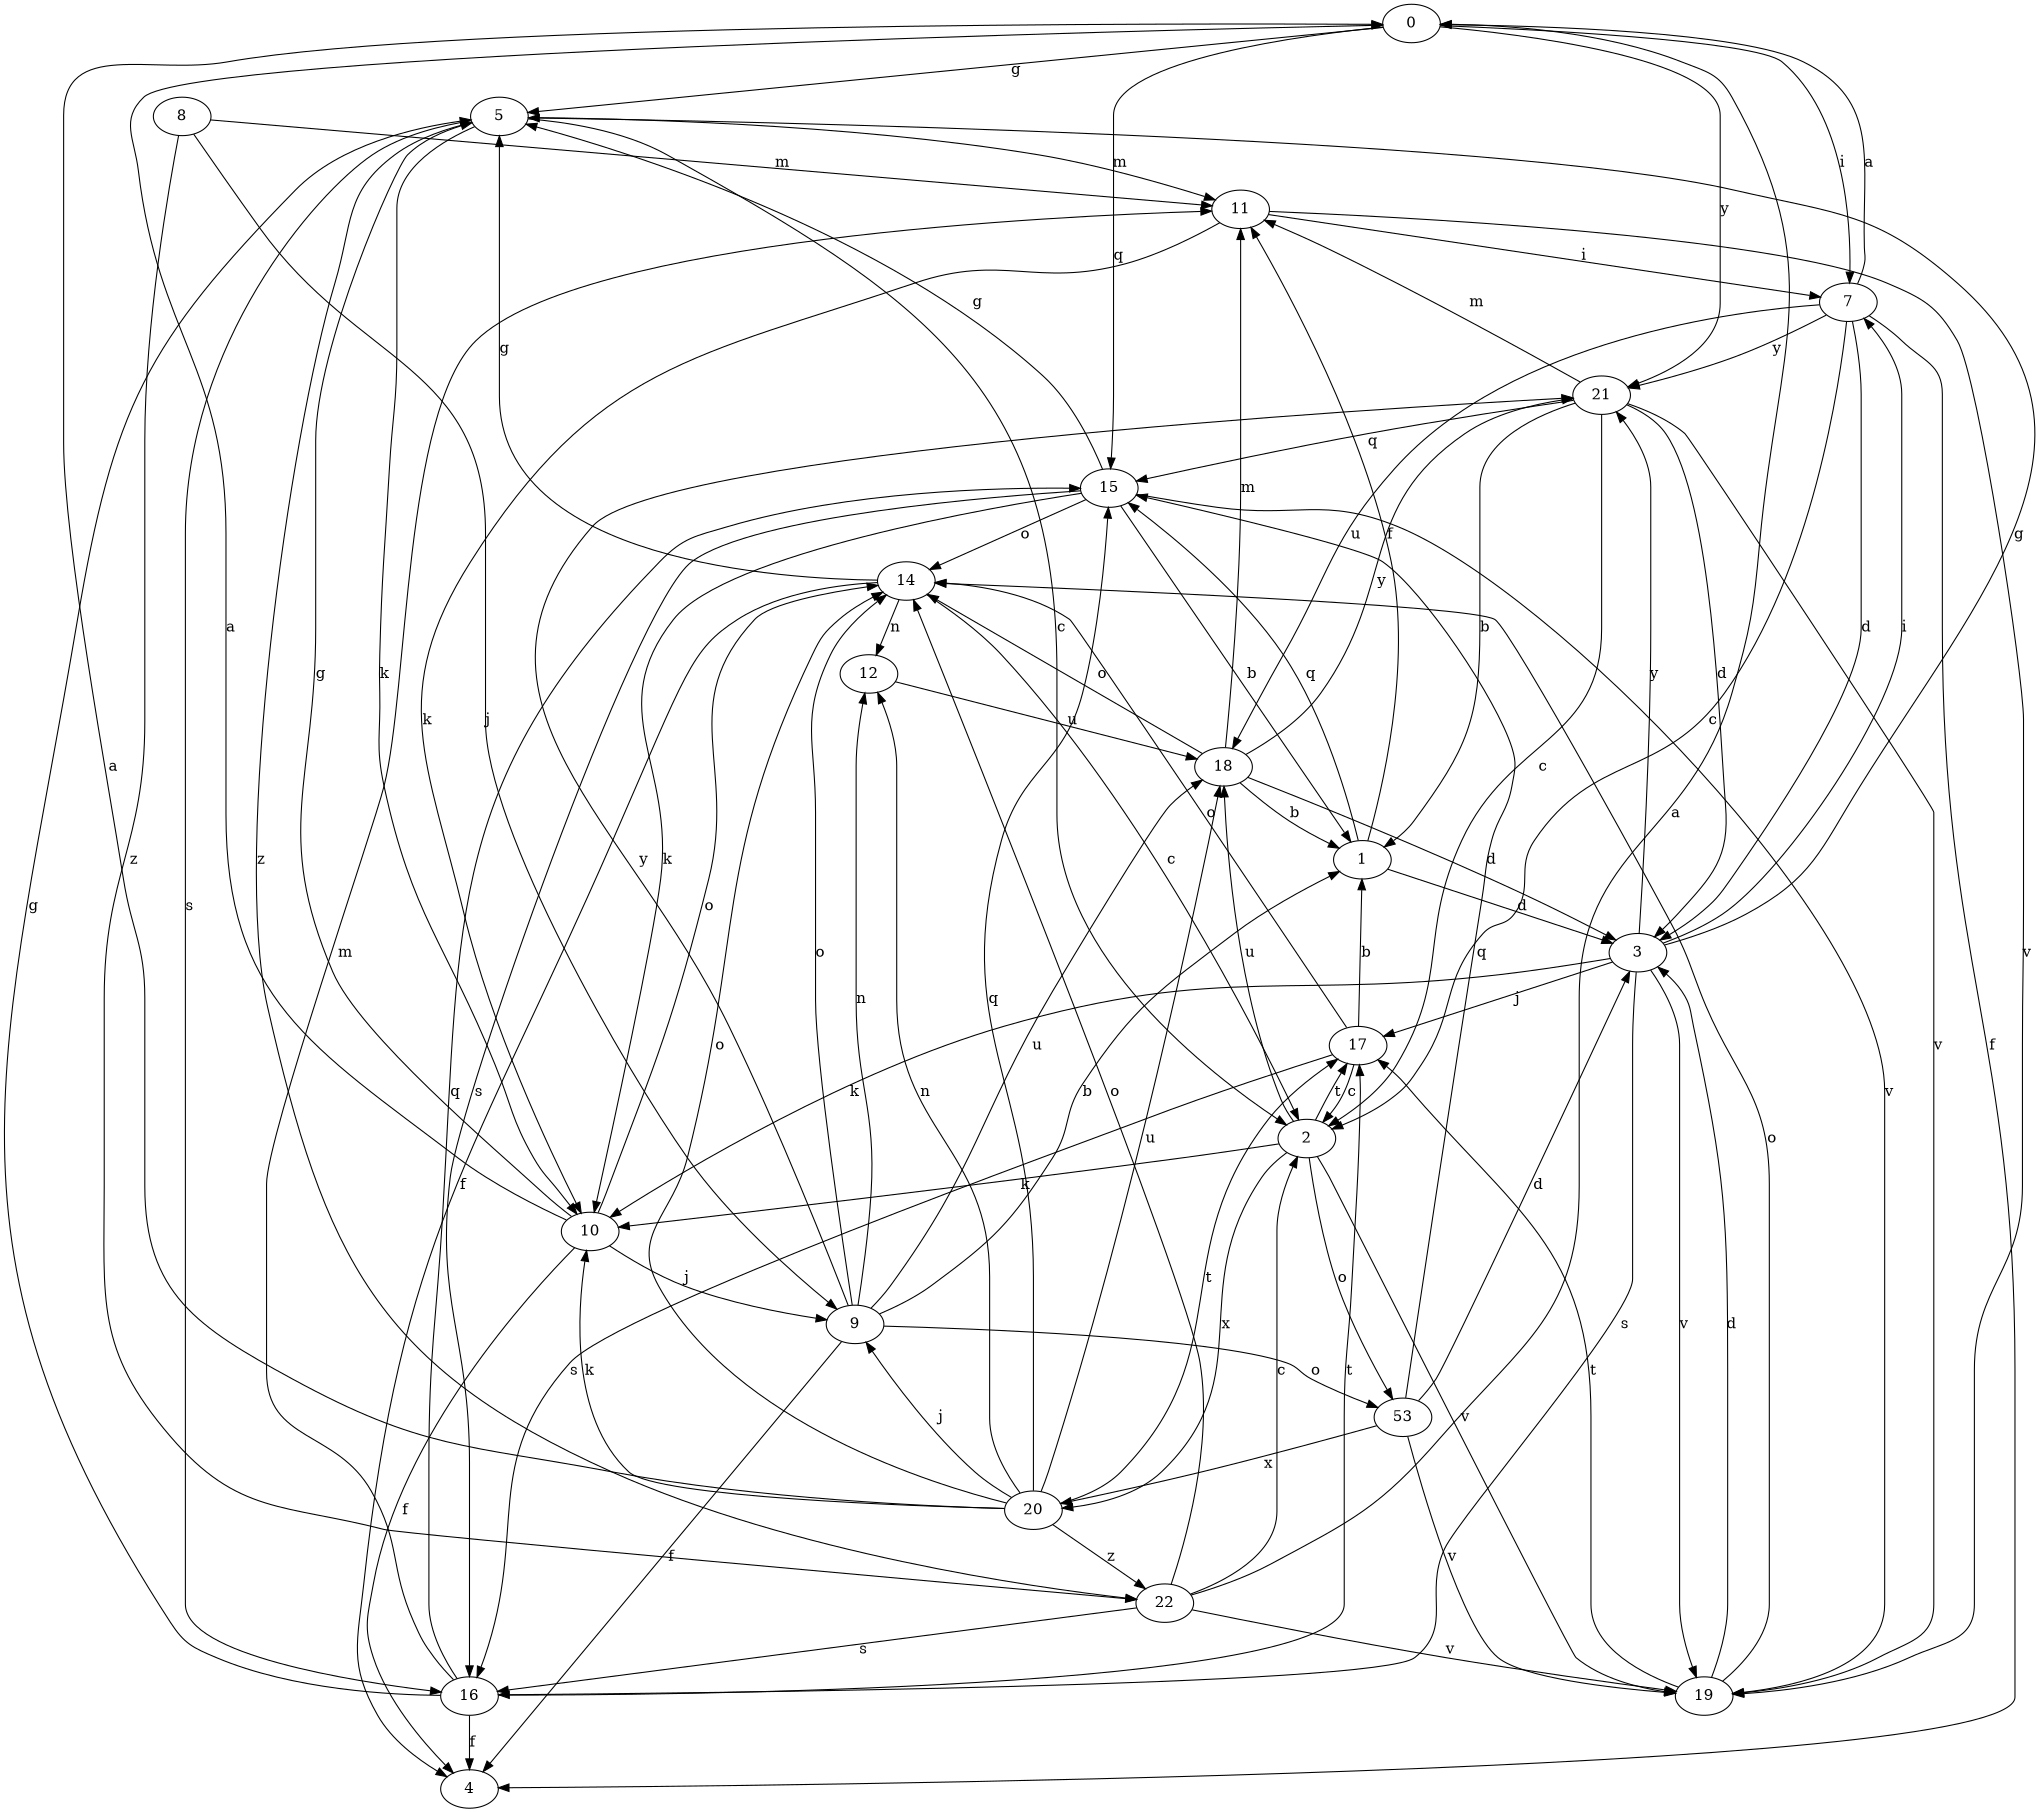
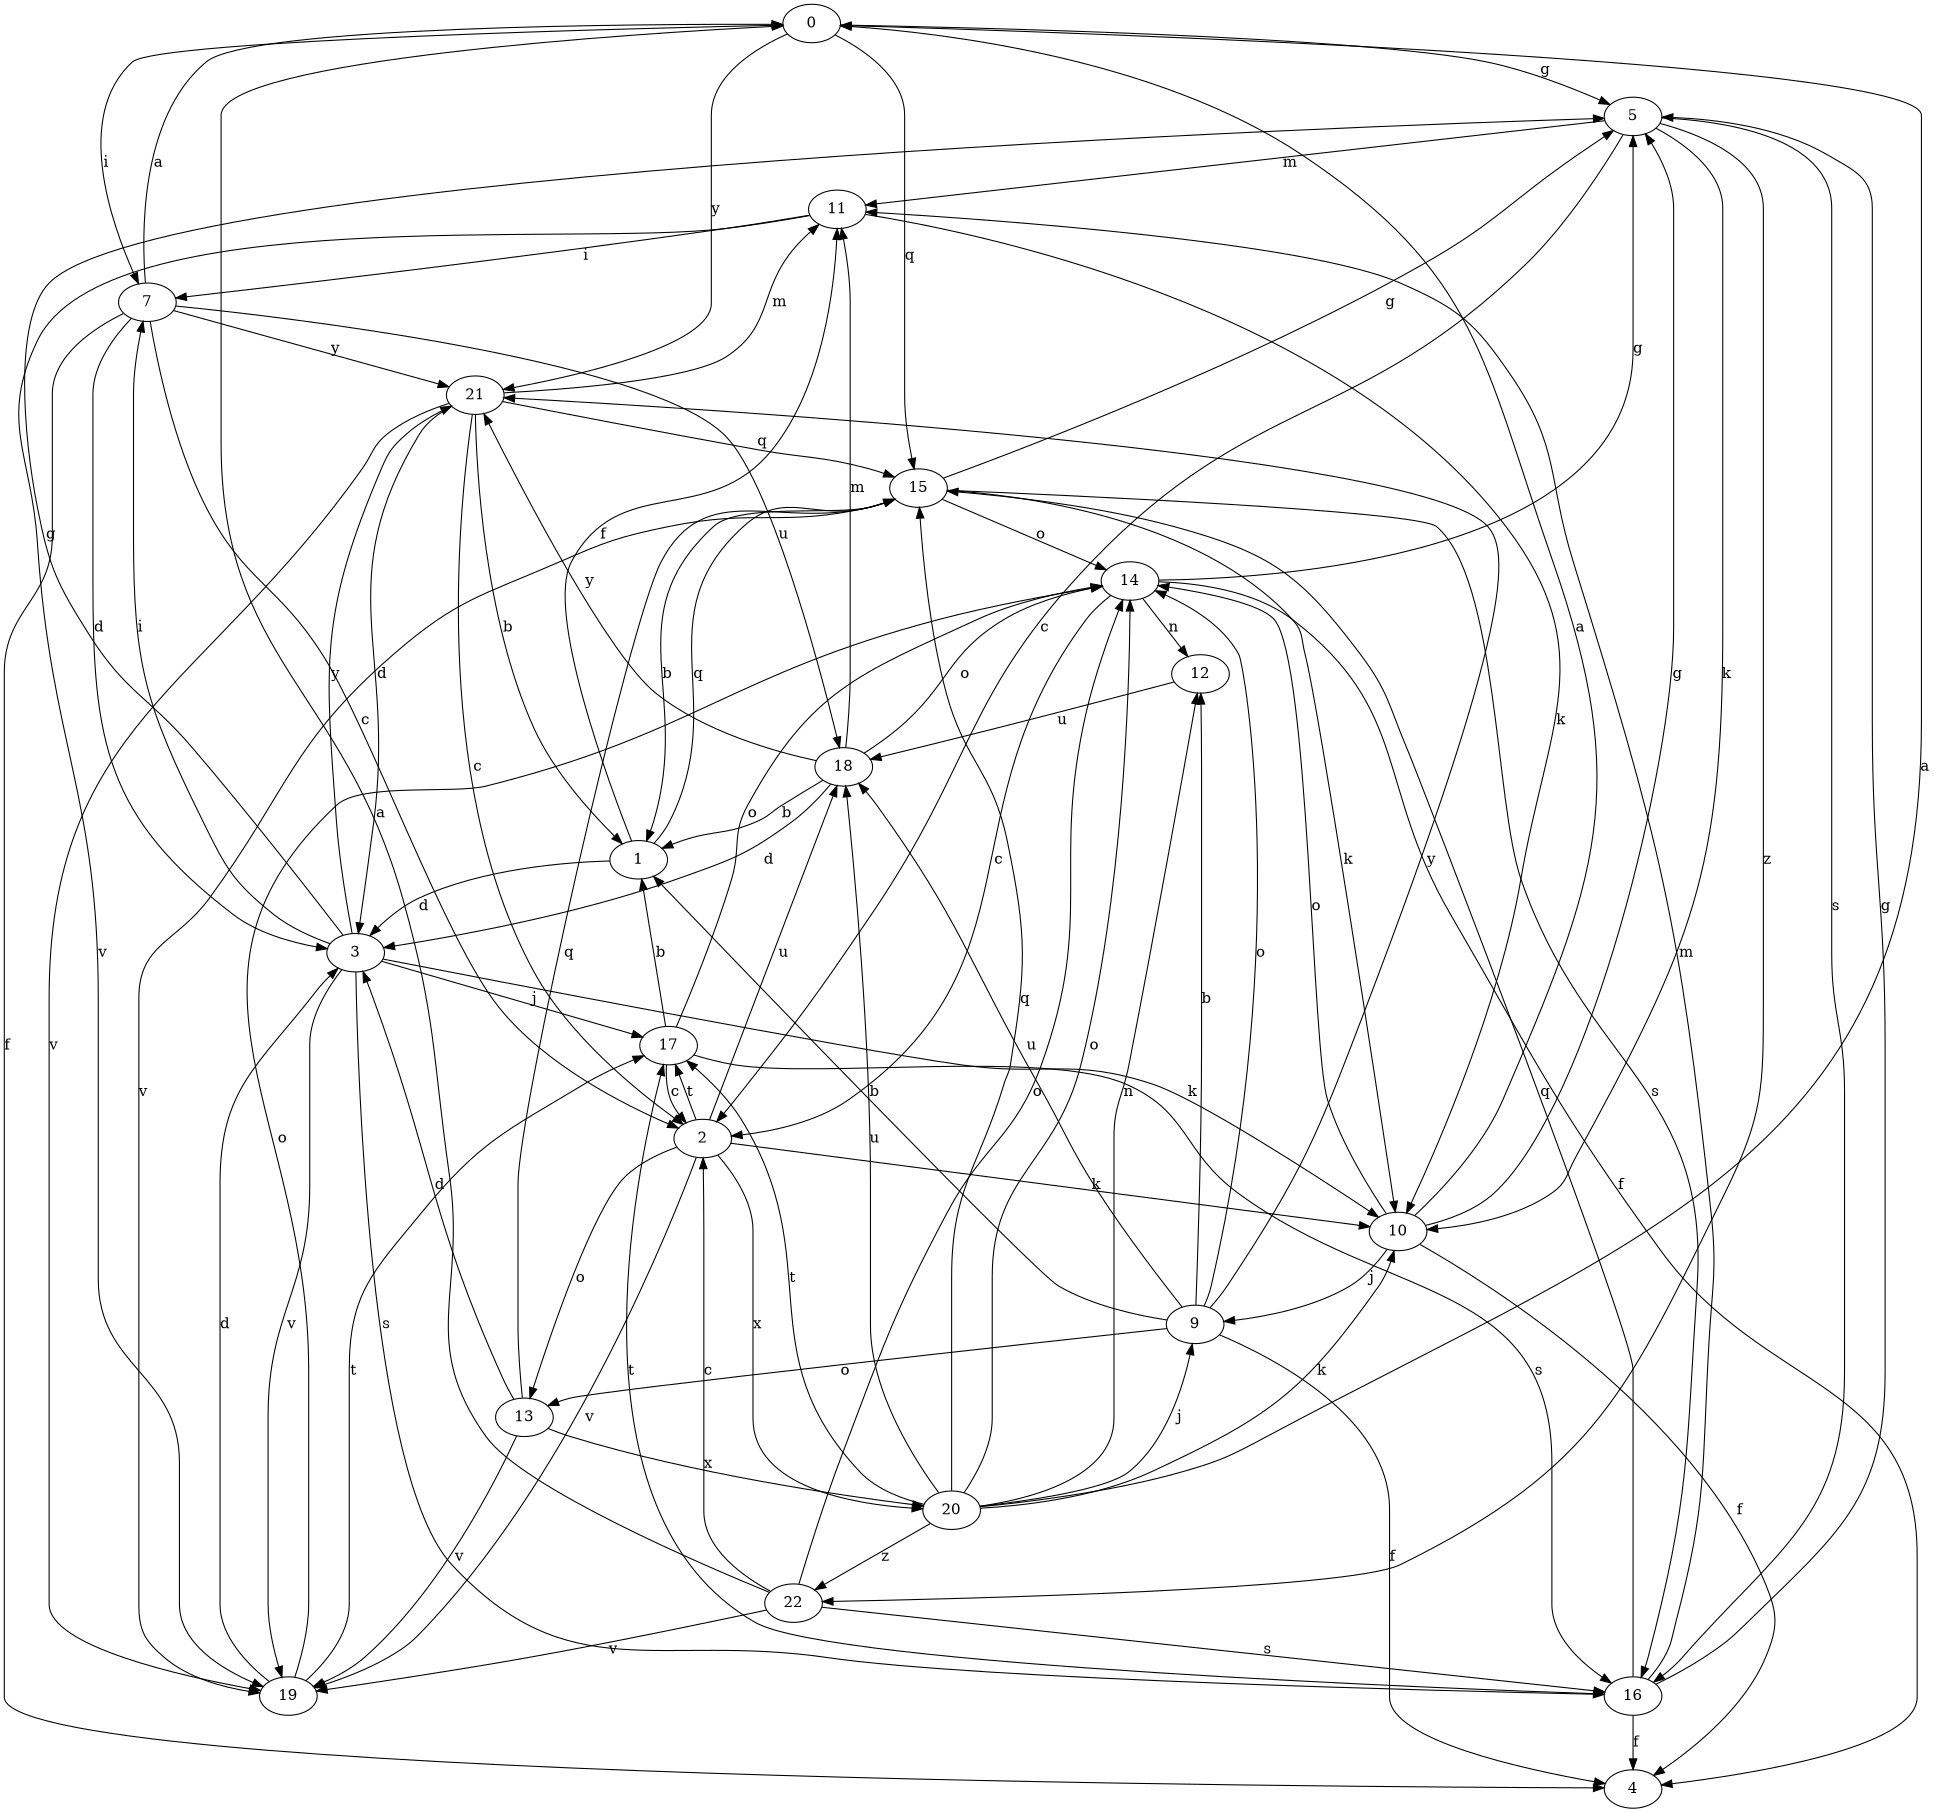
(182, 116) -> none
(861, 999) -> (1207, 999)
(1403, 1417) -> (524, 1417)
